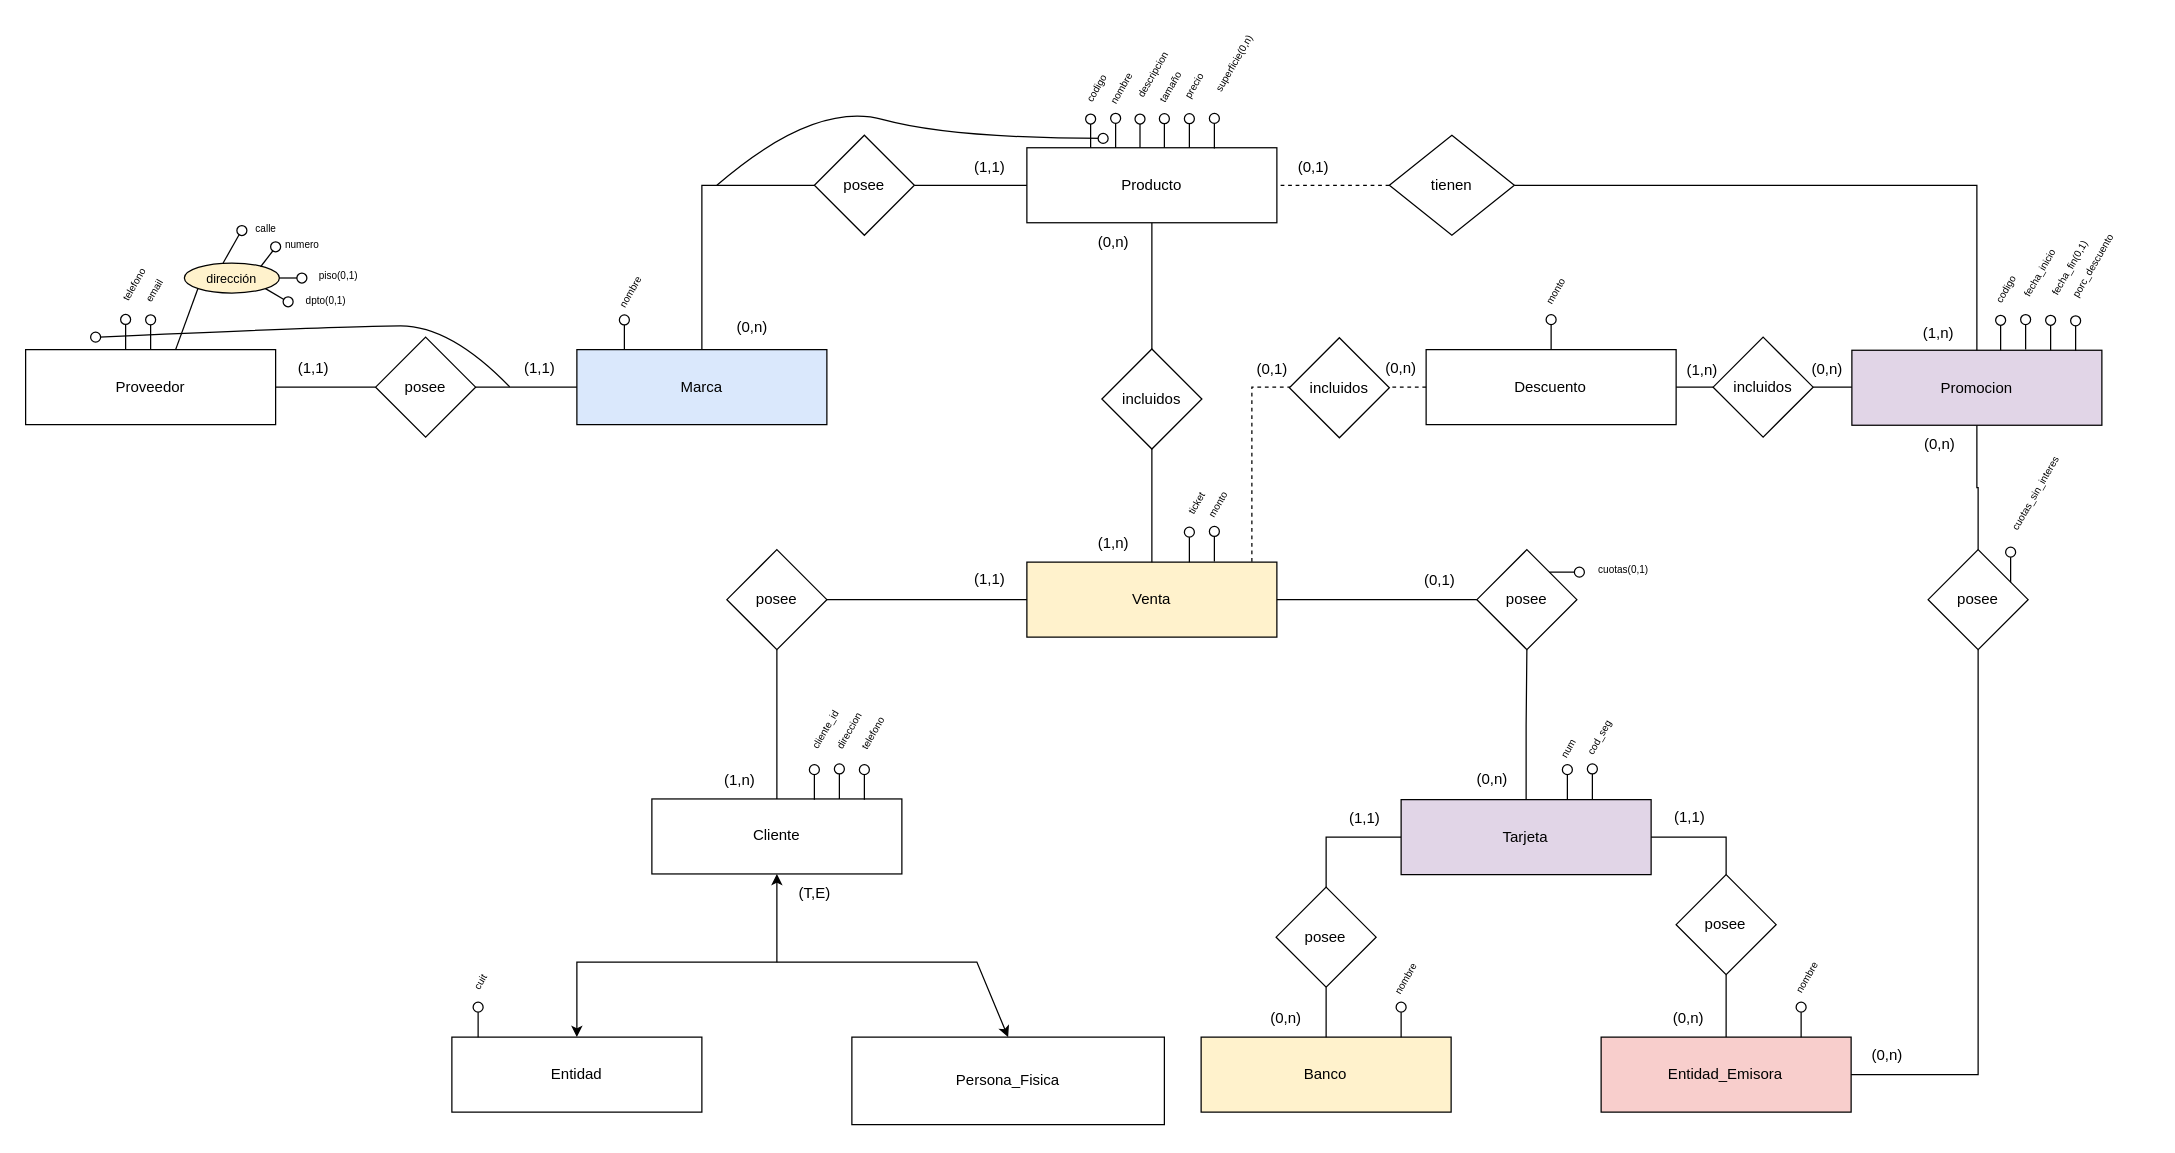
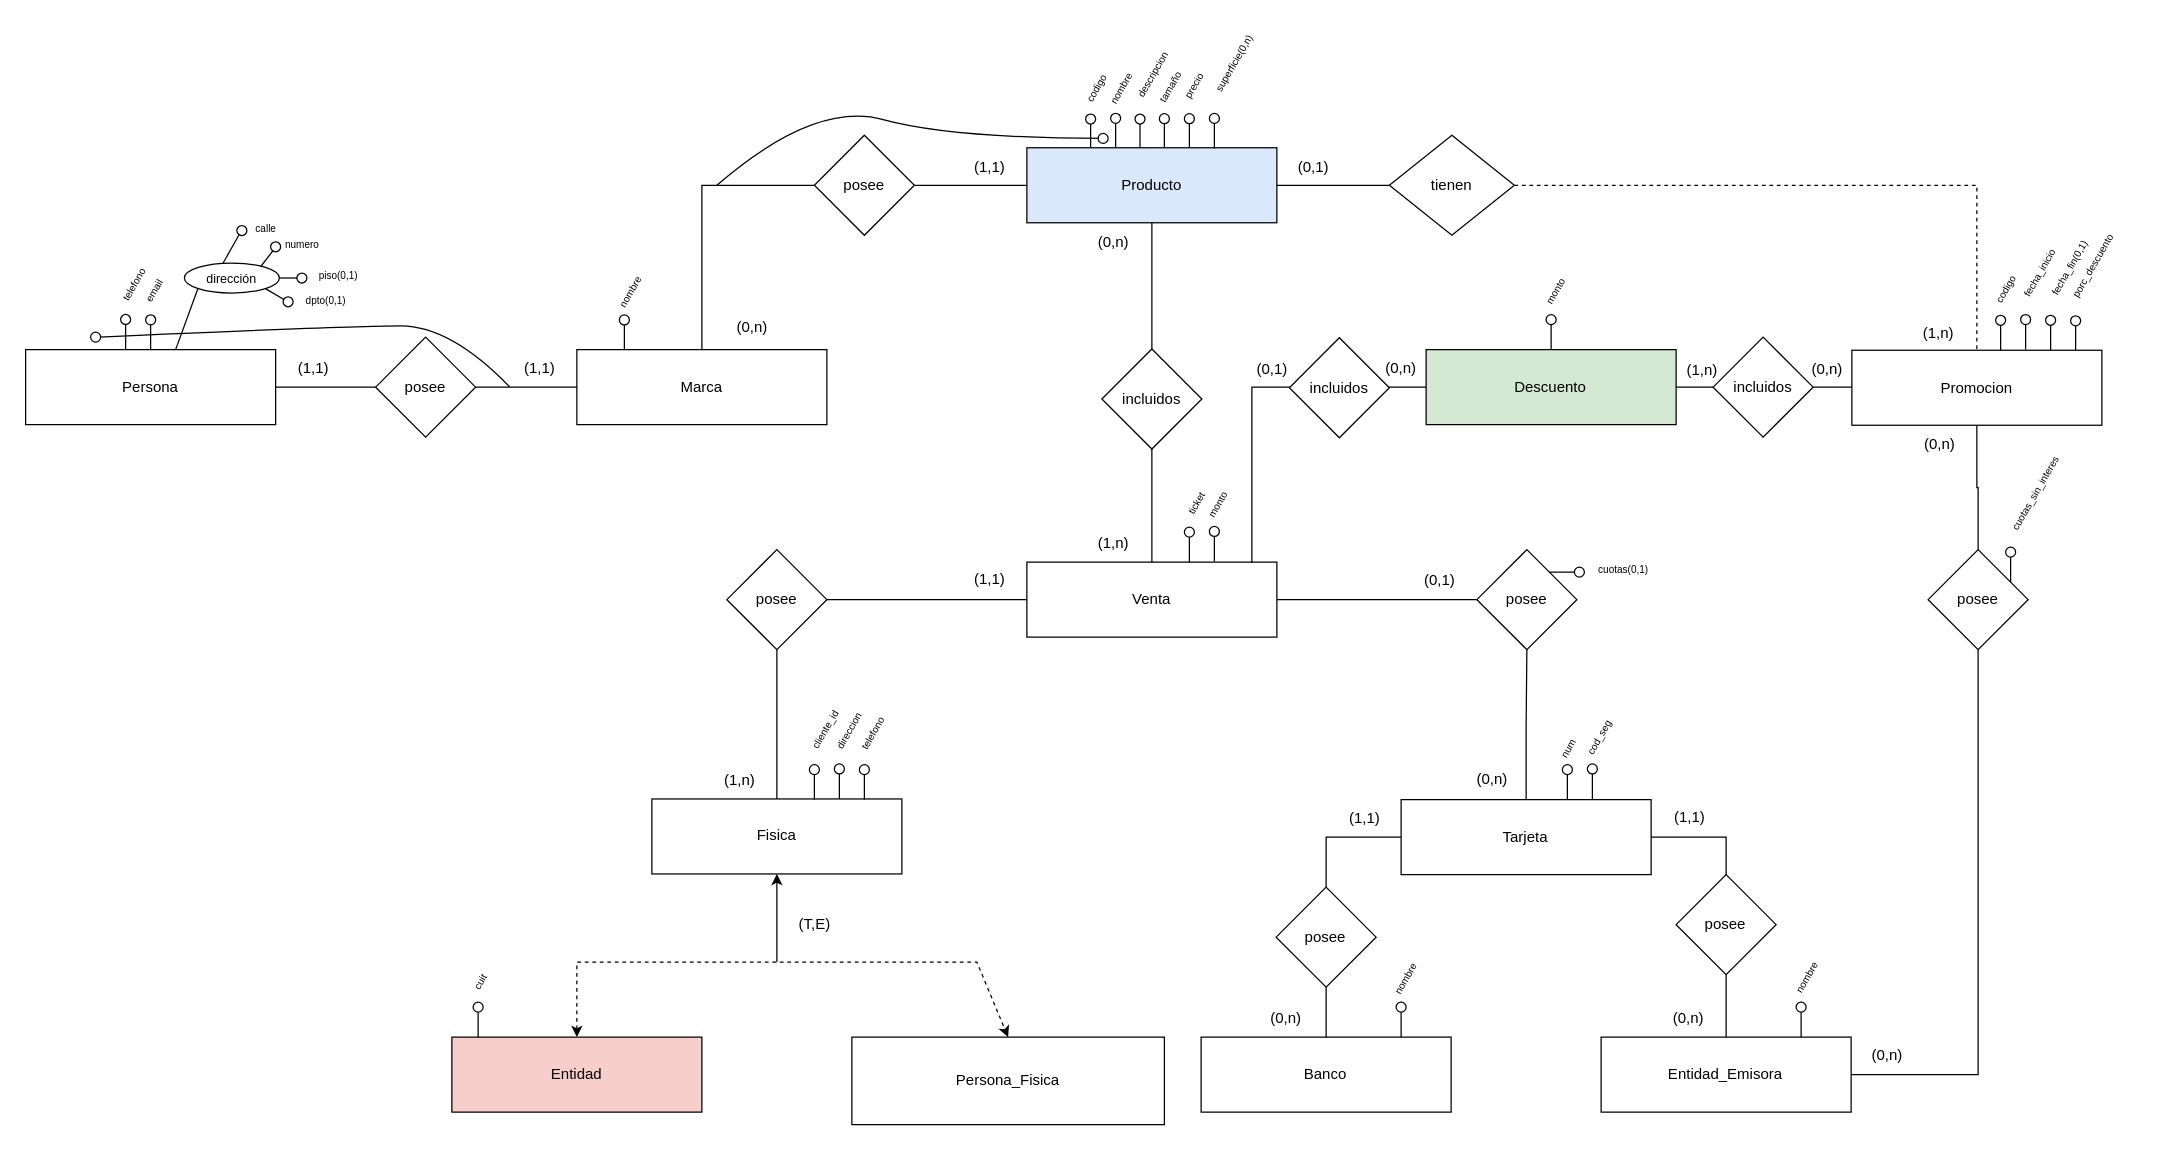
(1152, 185) -> (1152, 185)
(1332, 185) -> (1332, 185)
(1827, 185) -> (1827, 185)
(232, 278) -> (232, 278)
(151, 387) -> (151, 387)
(702, 387) -> (702, 387)
(1551, 387) -> (1551, 387)
(1977, 388) -> (1977, 388)
(1252, 454) -> (1252, 454)
(1152, 599) -> (1152, 599)
(777, 836) -> (777, 836)
(1526, 837) -> (1526, 837)
(814, 893) -> (814, 924)
(781, 962) -> (781, 962)
(577, 1074) -> (577, 1074)
(1326, 1074) -> (1326, 1074)
(1726, 1074) -> (1726, 1074)
